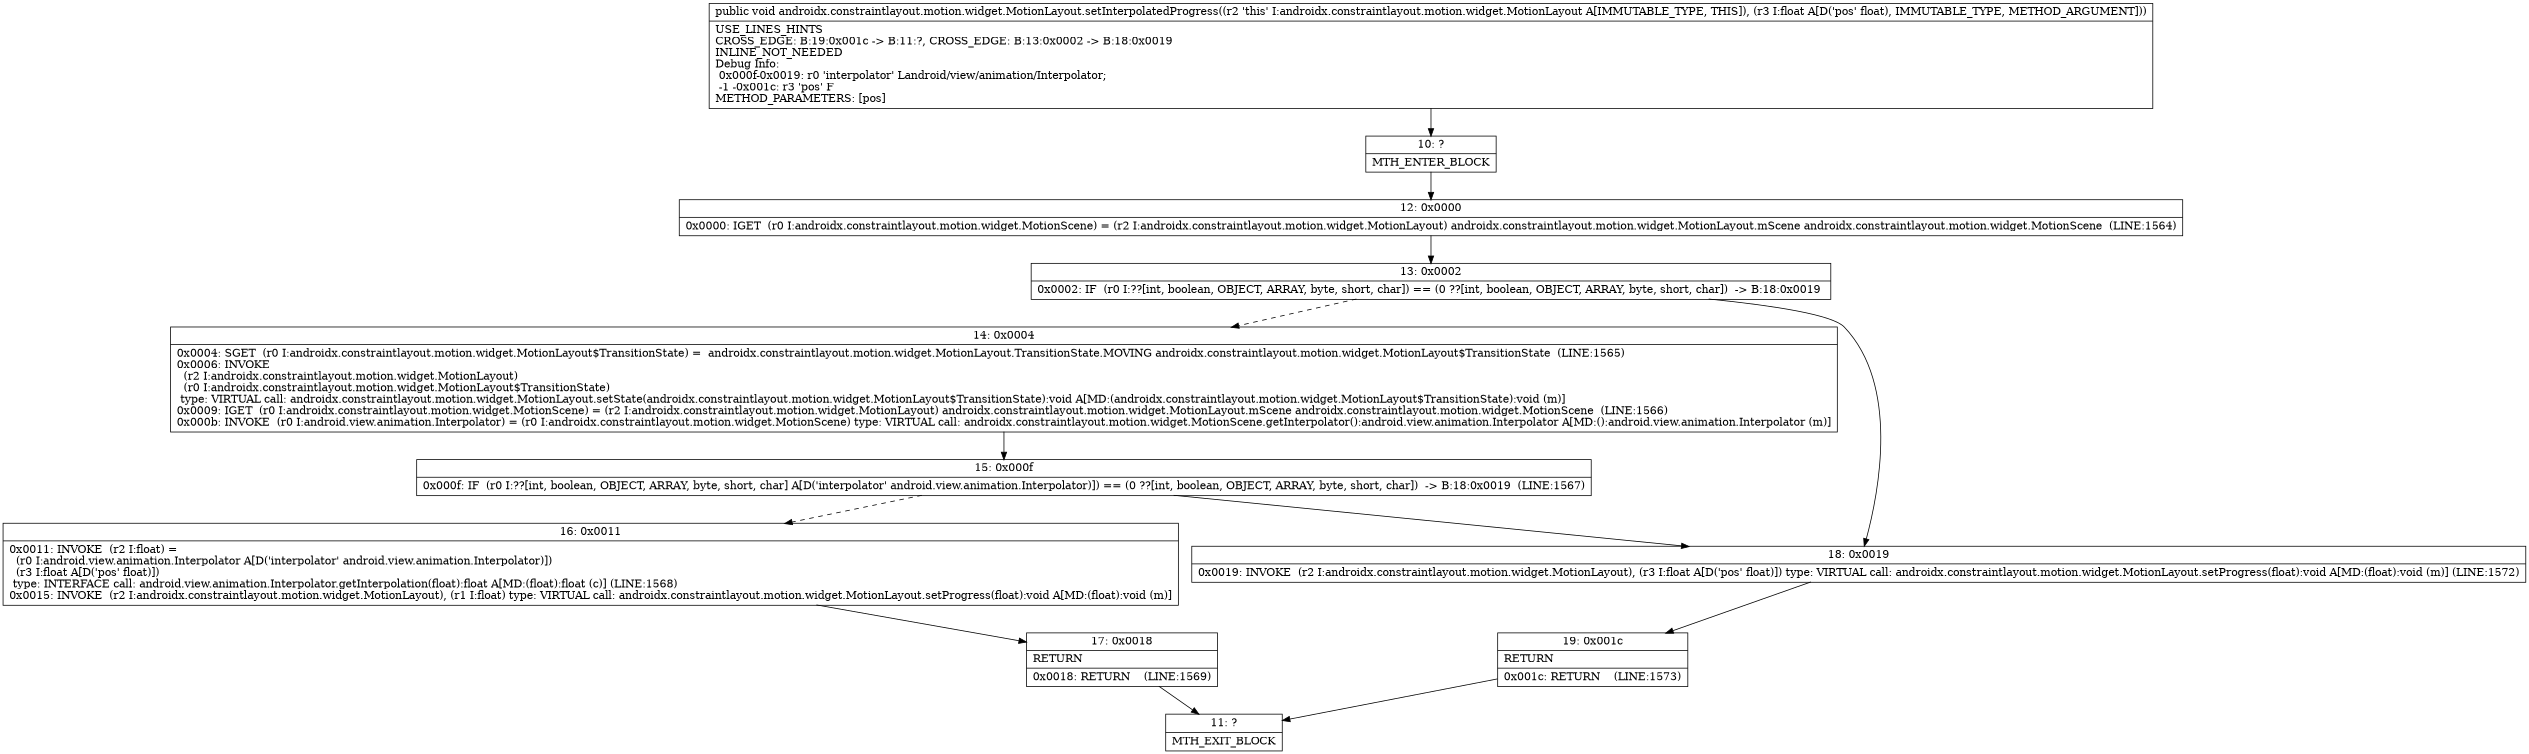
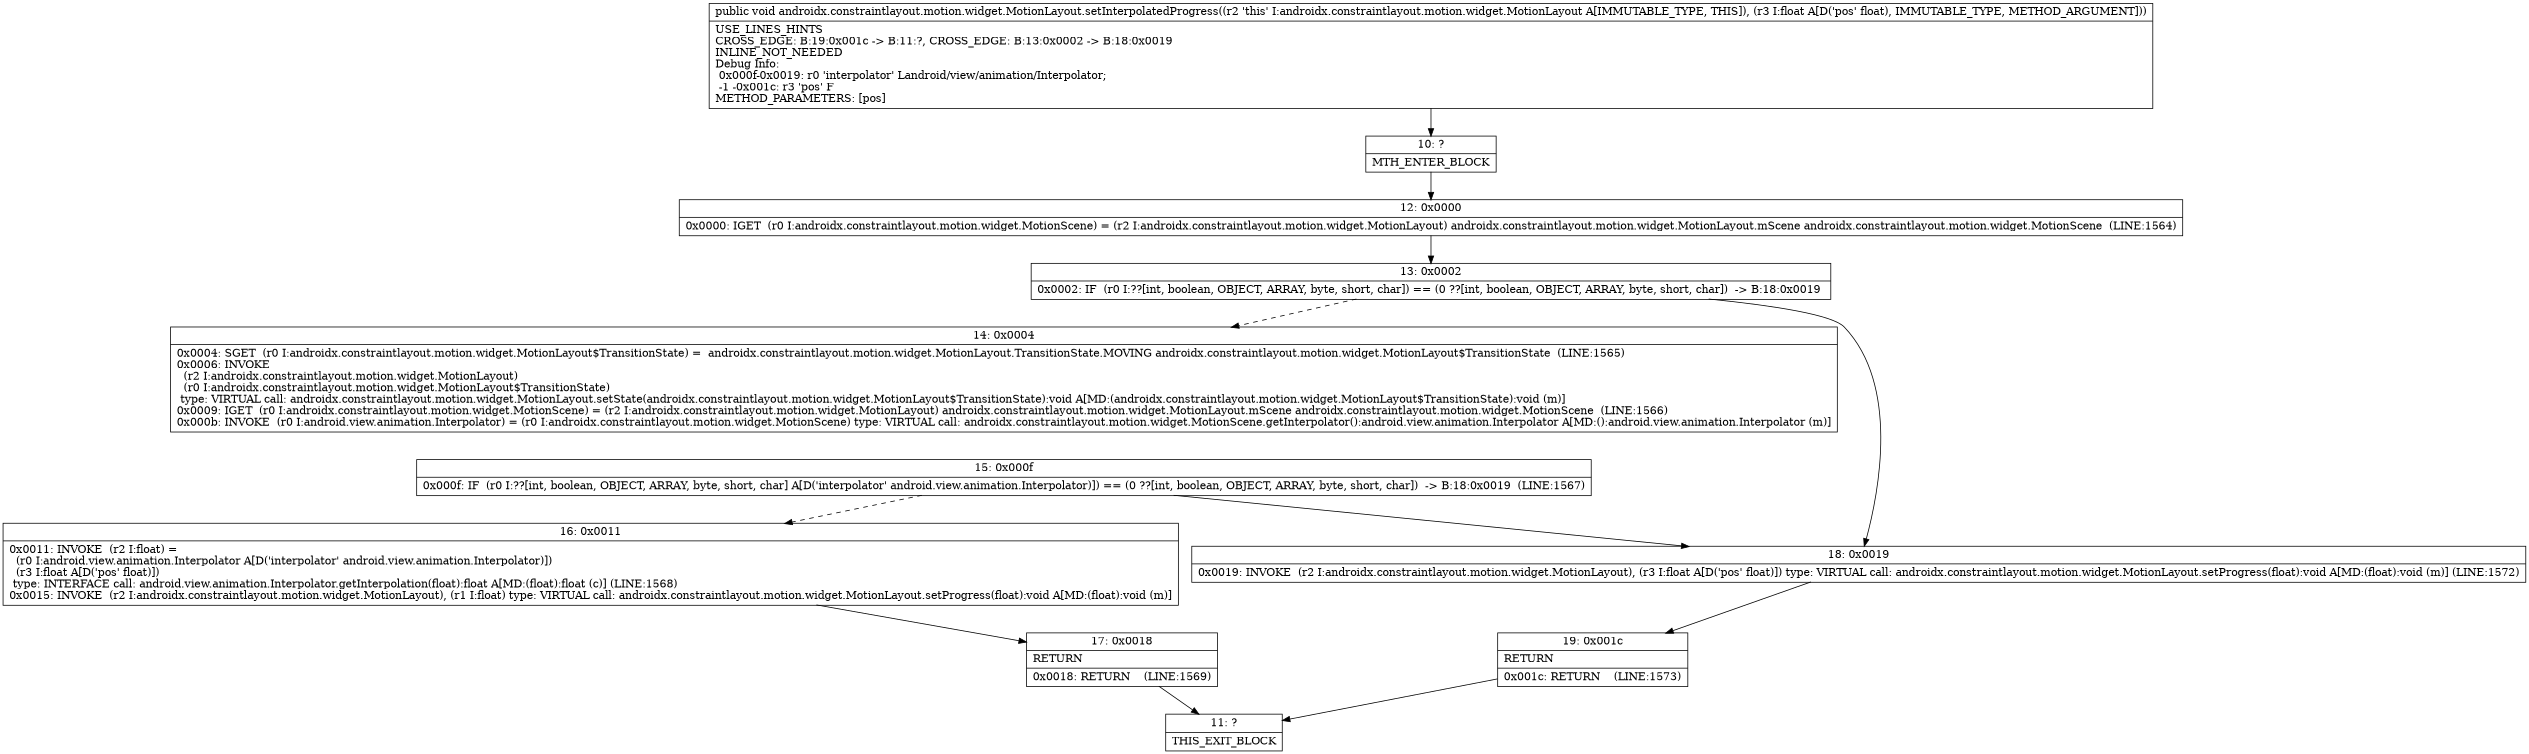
(1004, 442) -> none
(1224, 741) -> (1224, 741)
